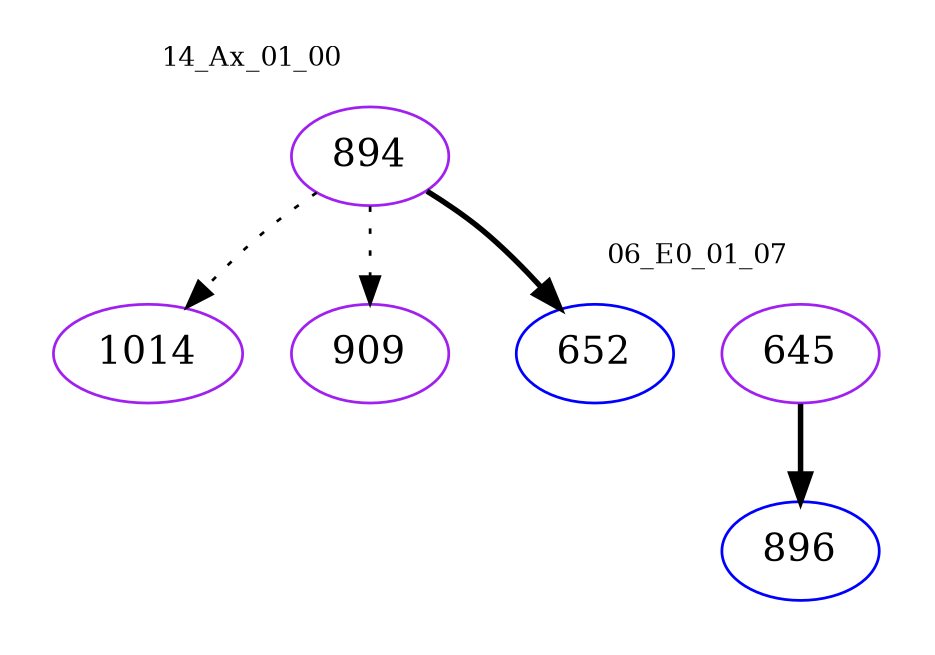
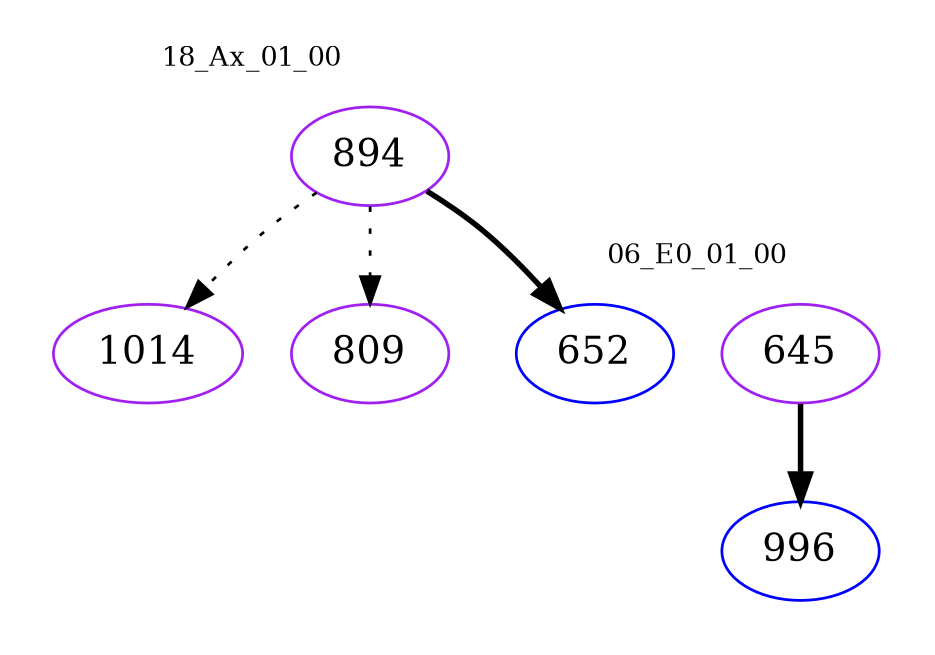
(252, 59) -> (252, 59)
(698, 256) -> (698, 256)
(370, 354) -> (370, 354)
(801, 551) -> (801, 551)
